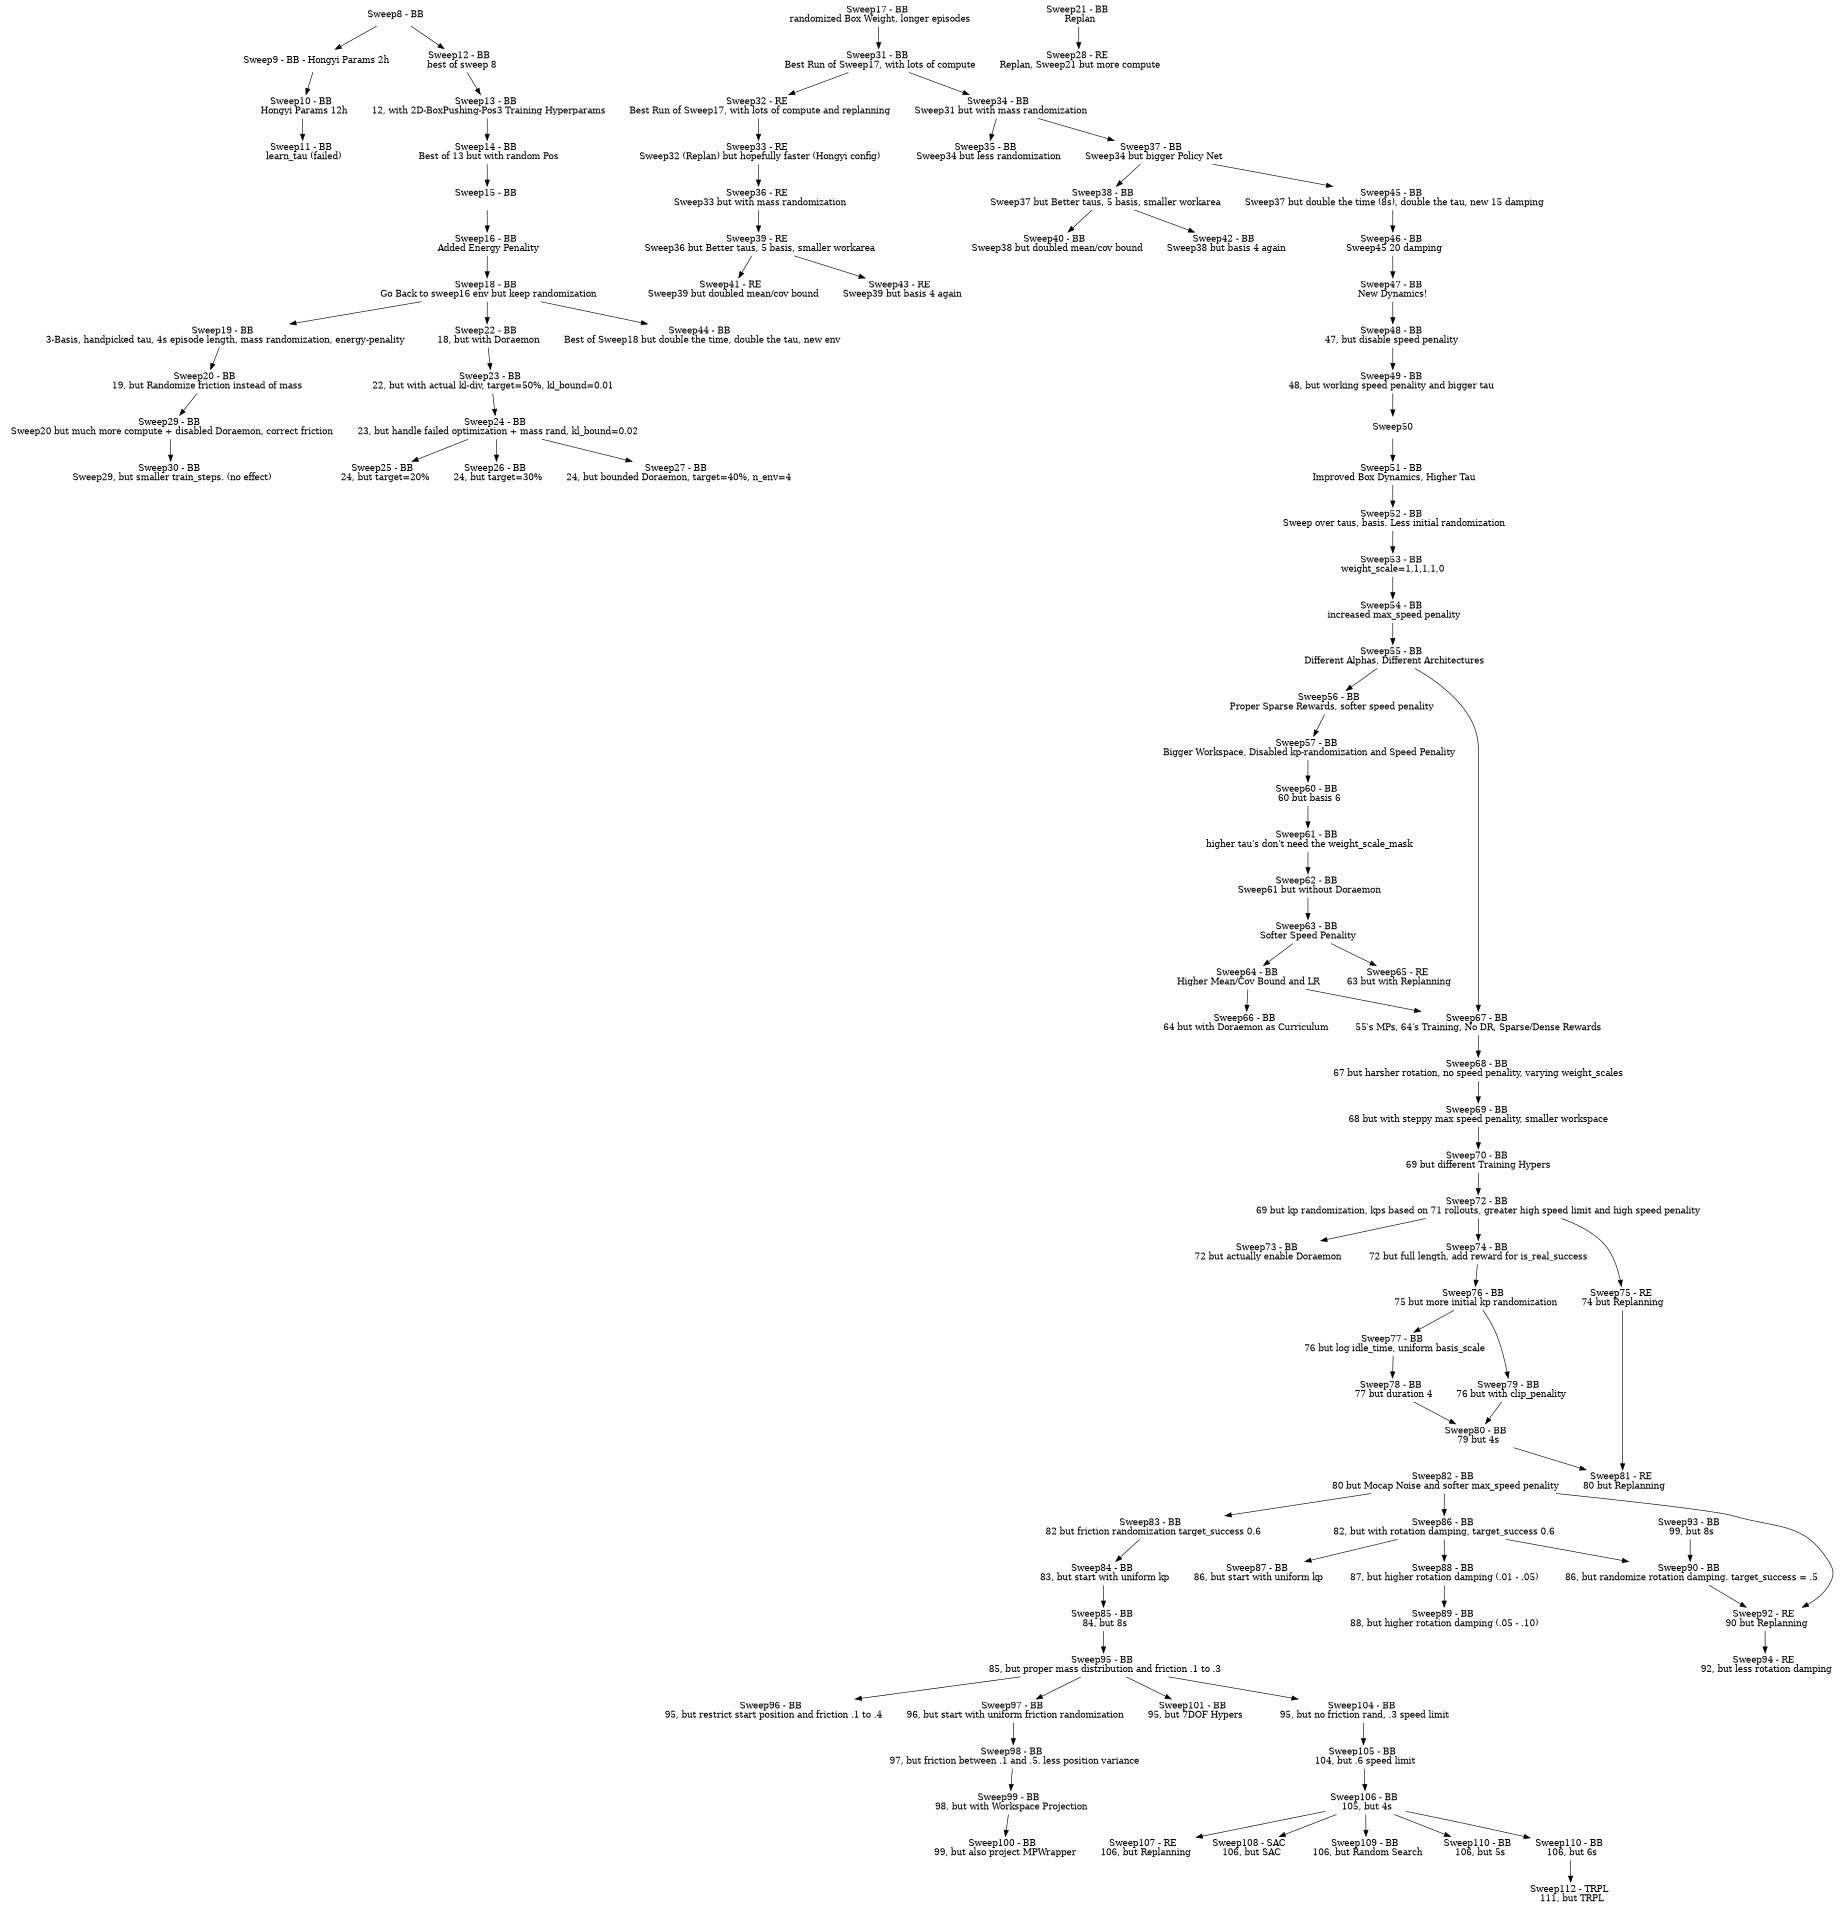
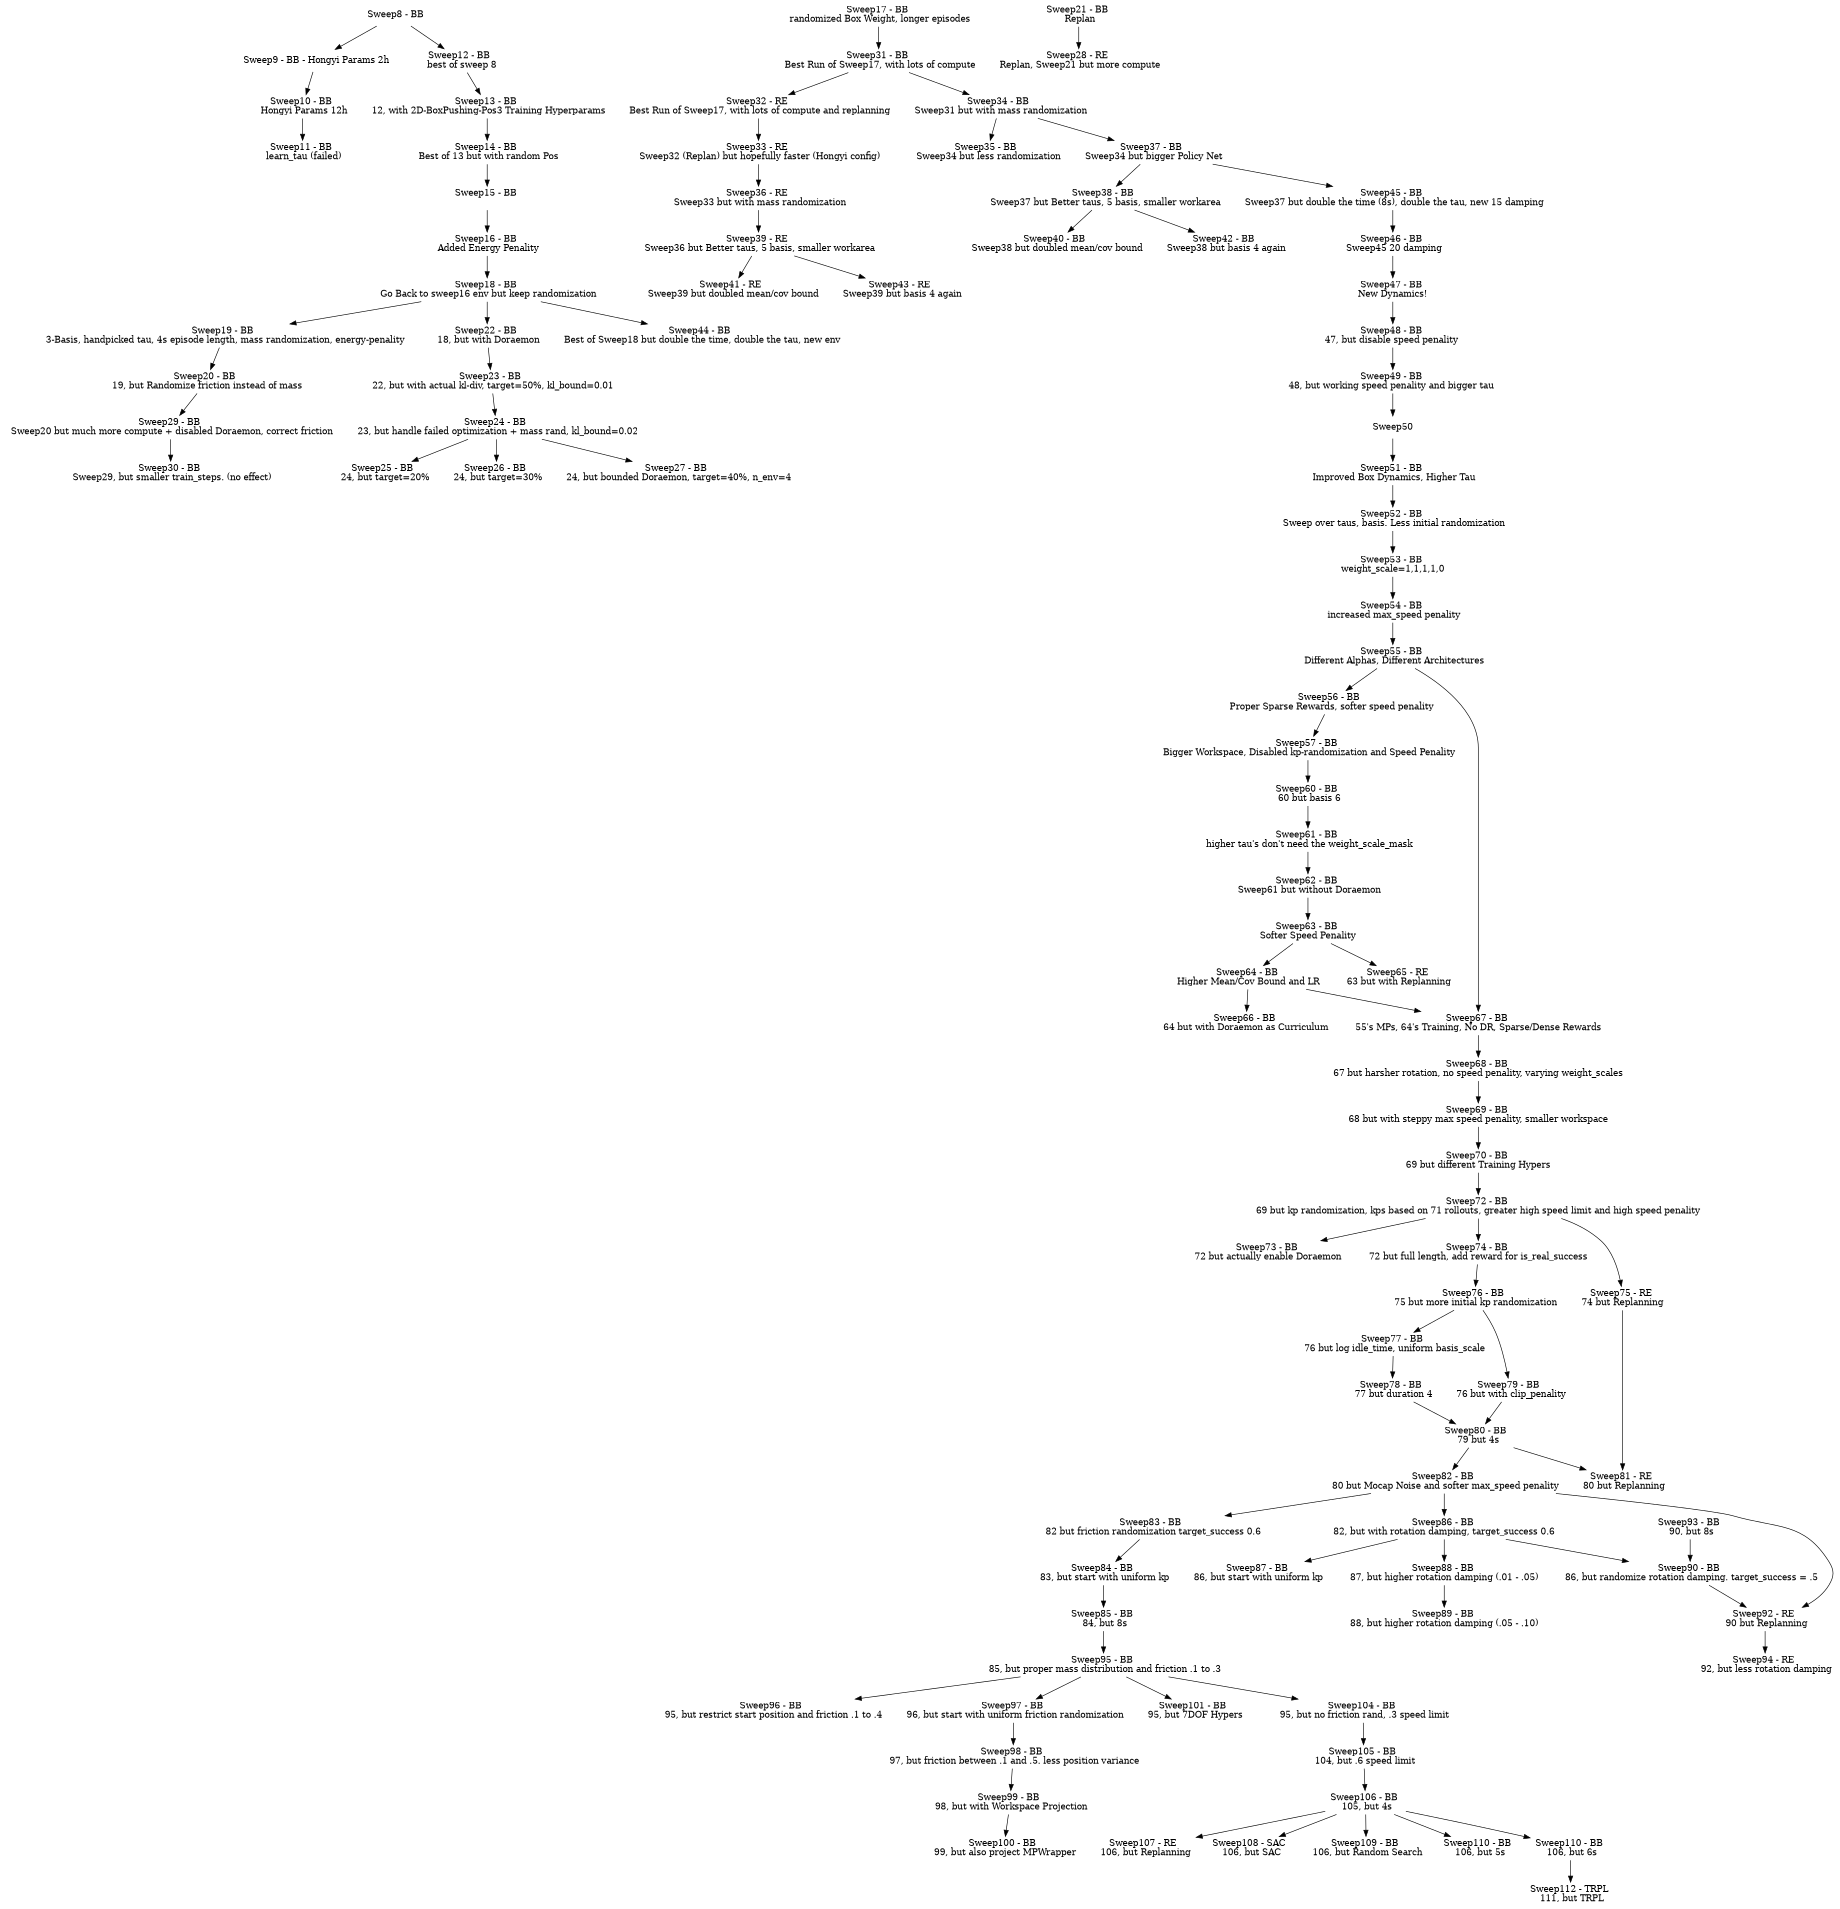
none -> (1463, 1456)
(1690, 1532) -> (1690, 1532)
